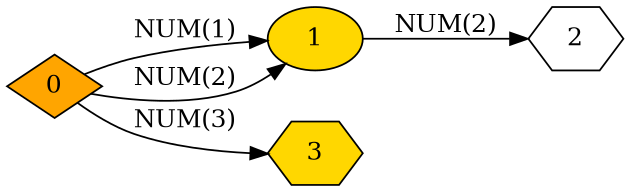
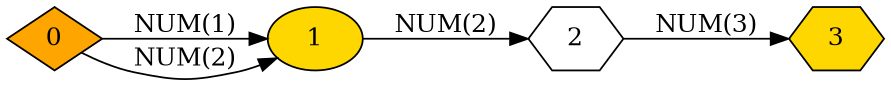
(160, 141) -> (697, 39)
